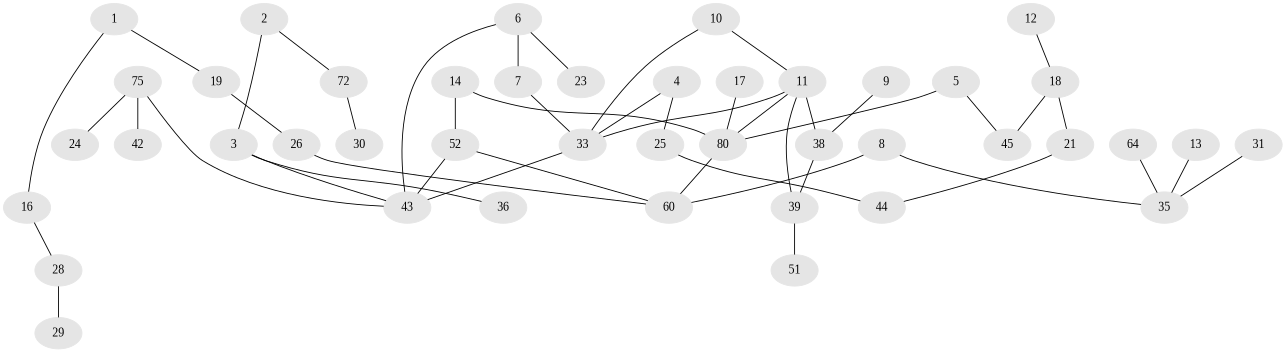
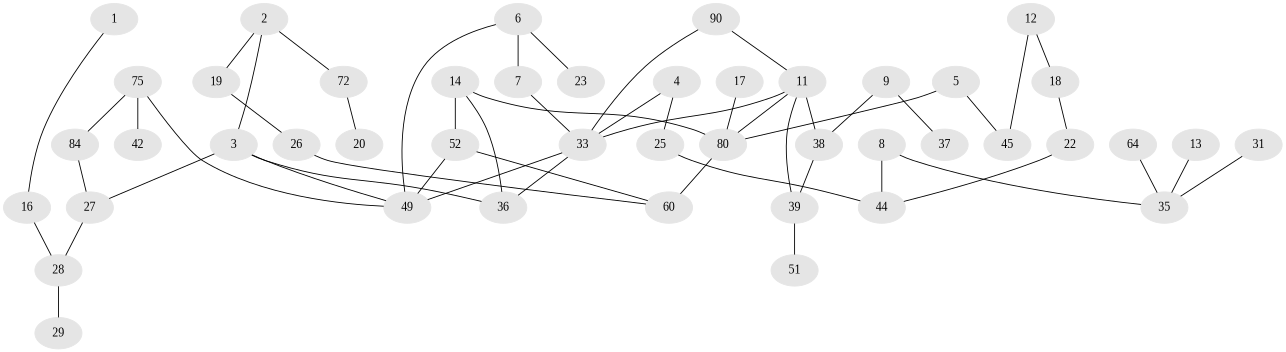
(716, 19) -> (716, 19)
(165, 51) -> (240, 51)
(1031, 113) -> (1019, 82)
none -> (491, 141)
(75, 145) -> (75, 145)
(359, 145) -> (359, 145)
none -> (945, 145)
(1070, 145) -> (1070, 145)
none -> (543, 176)
(766, 186) -> (882, 176)
none -> (90, 208)
(407, 208) -> (407, 208)
